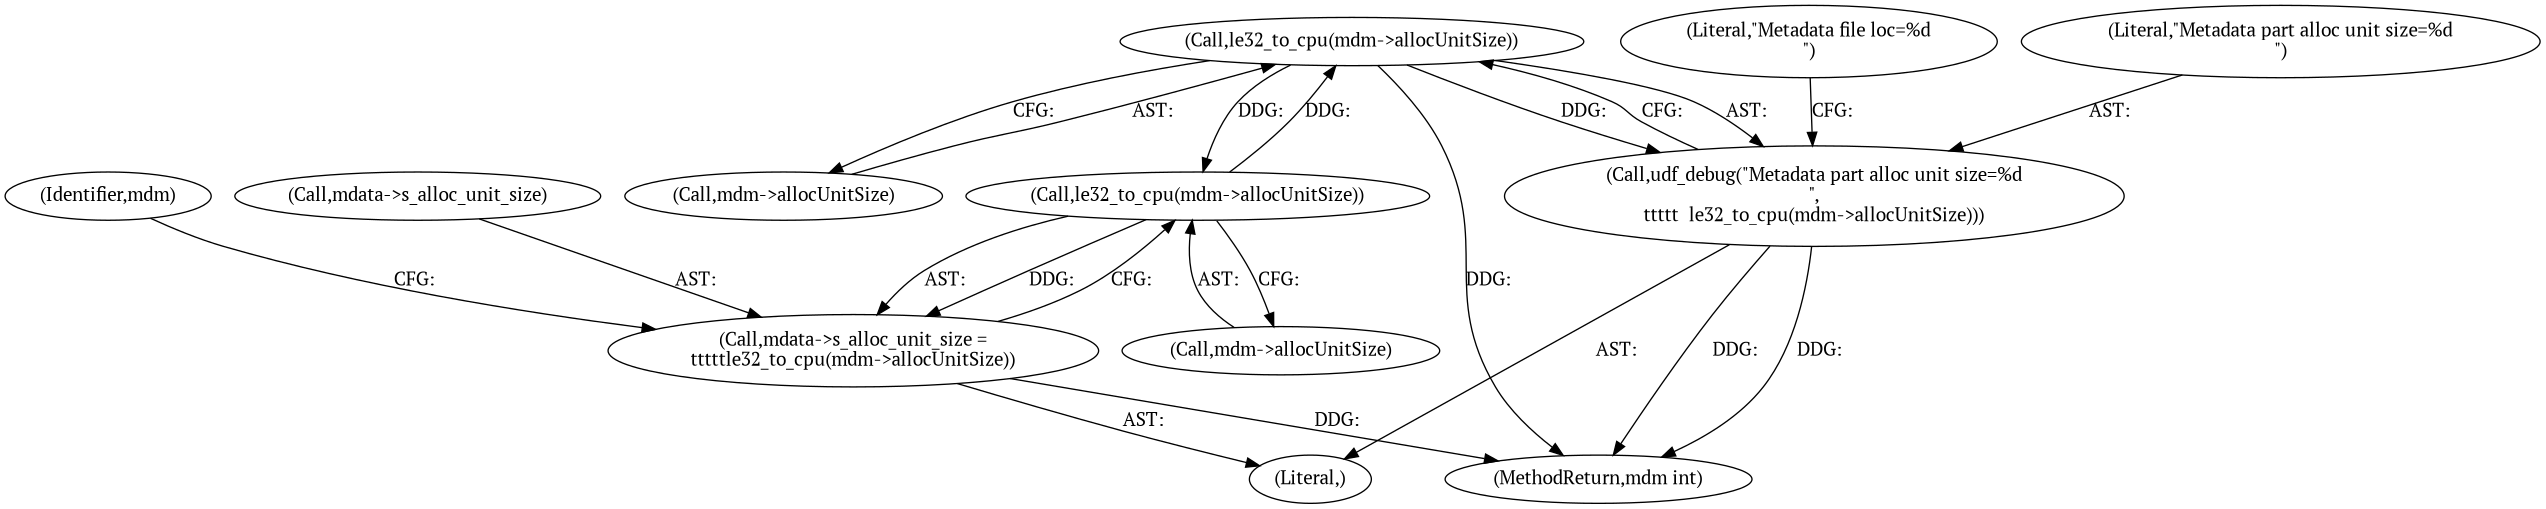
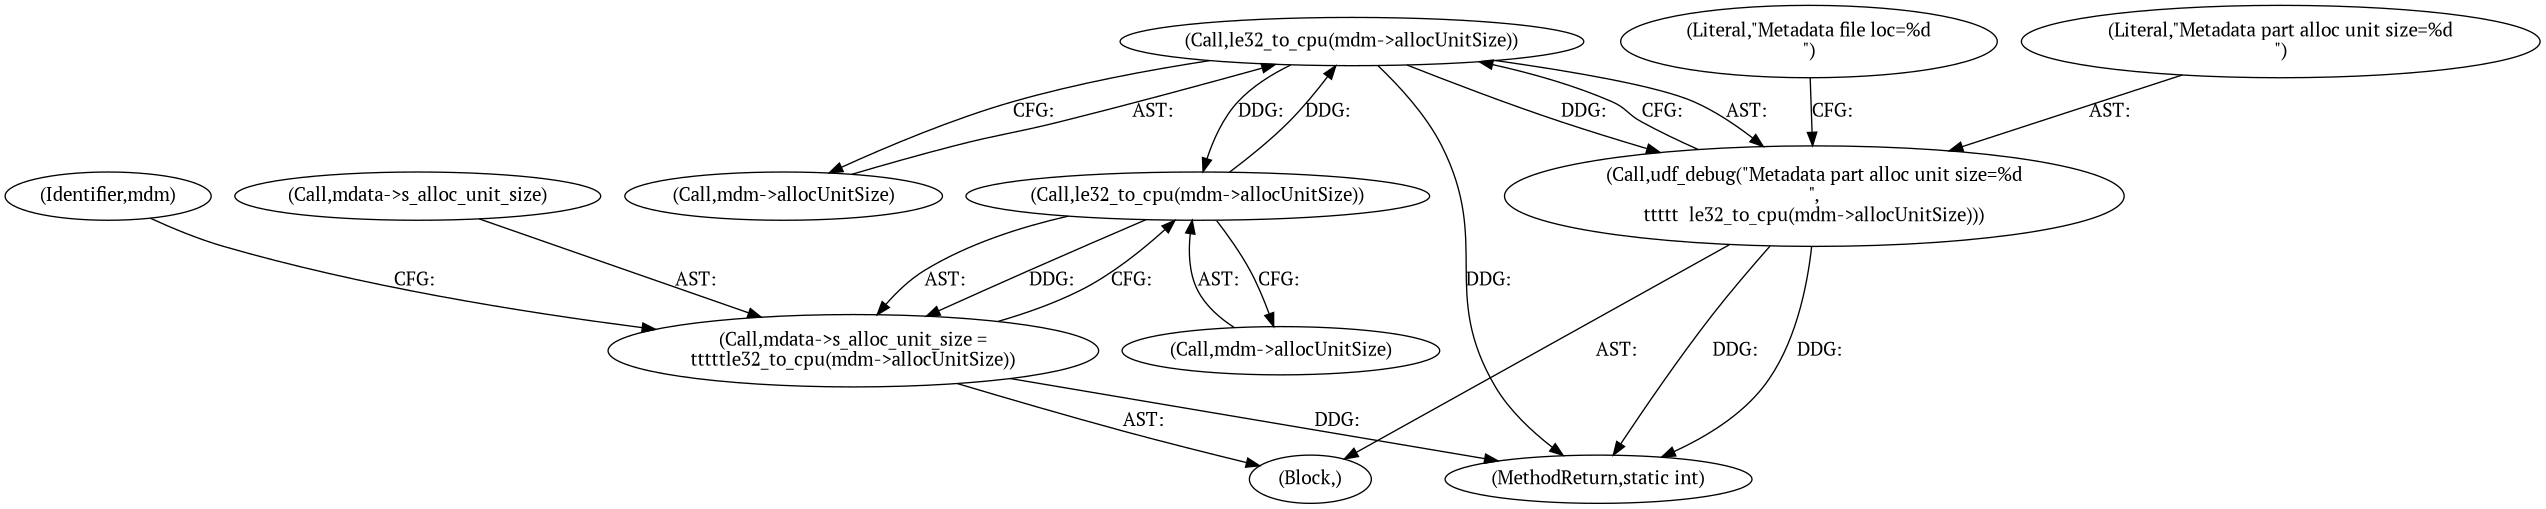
(1310, 479) -> (1310, 479)
(1599, 479) -> (1599, 479)
